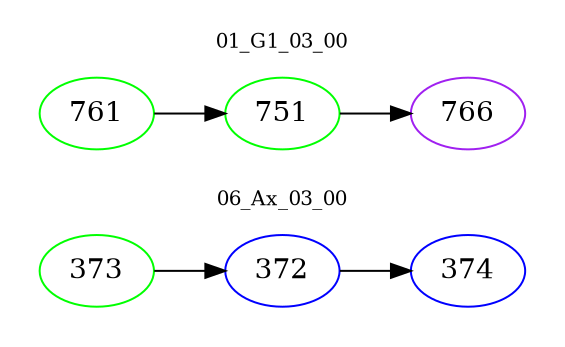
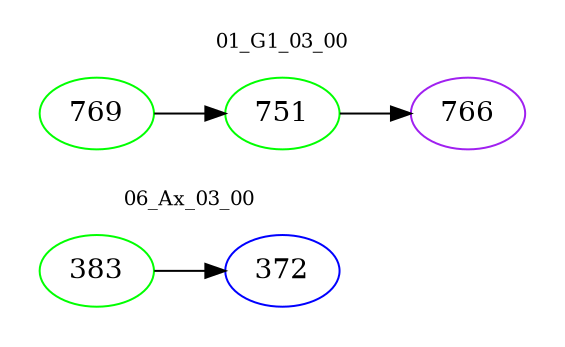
(97, 114) -> (97, 114)
(97, 271) -> (97, 271)
(468, 271) -> none
